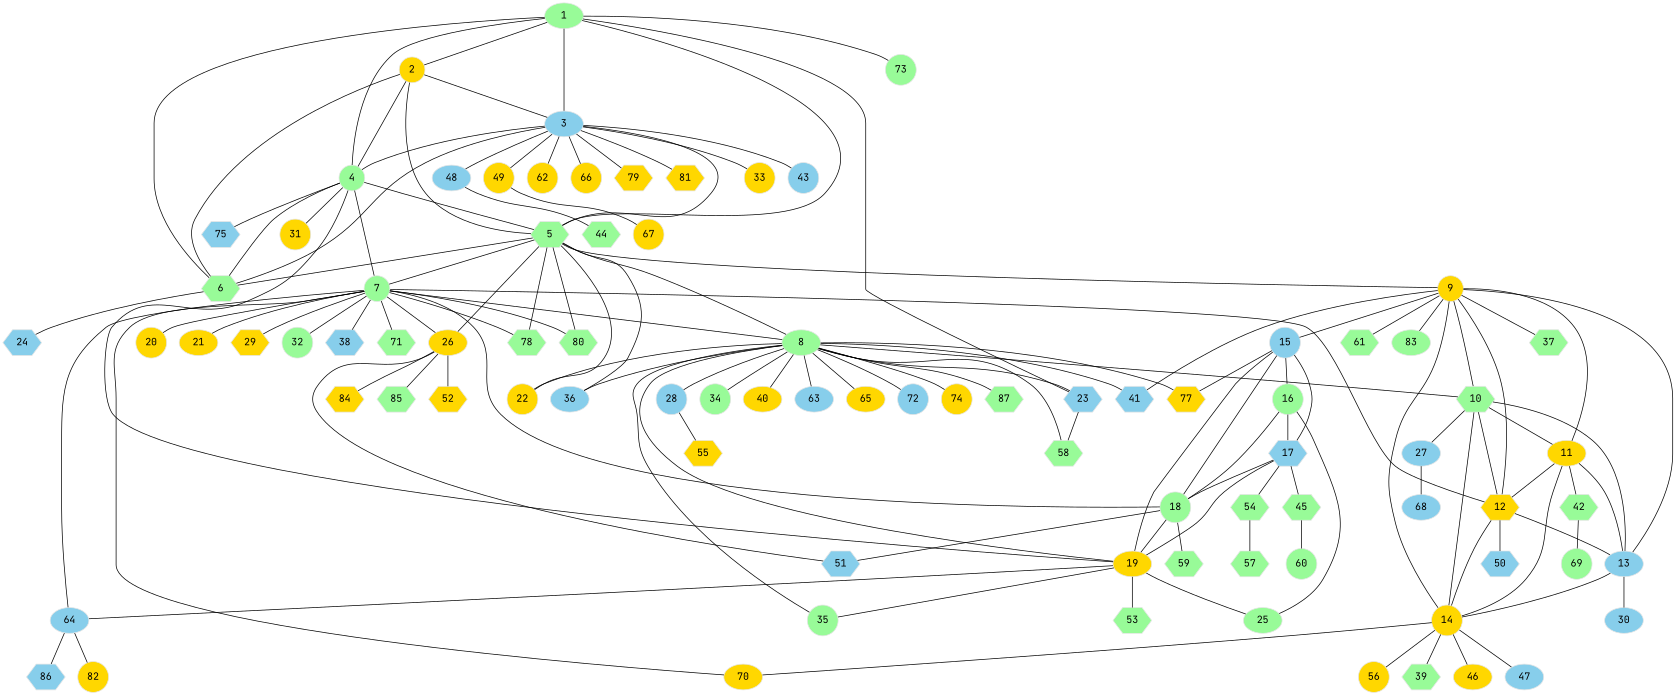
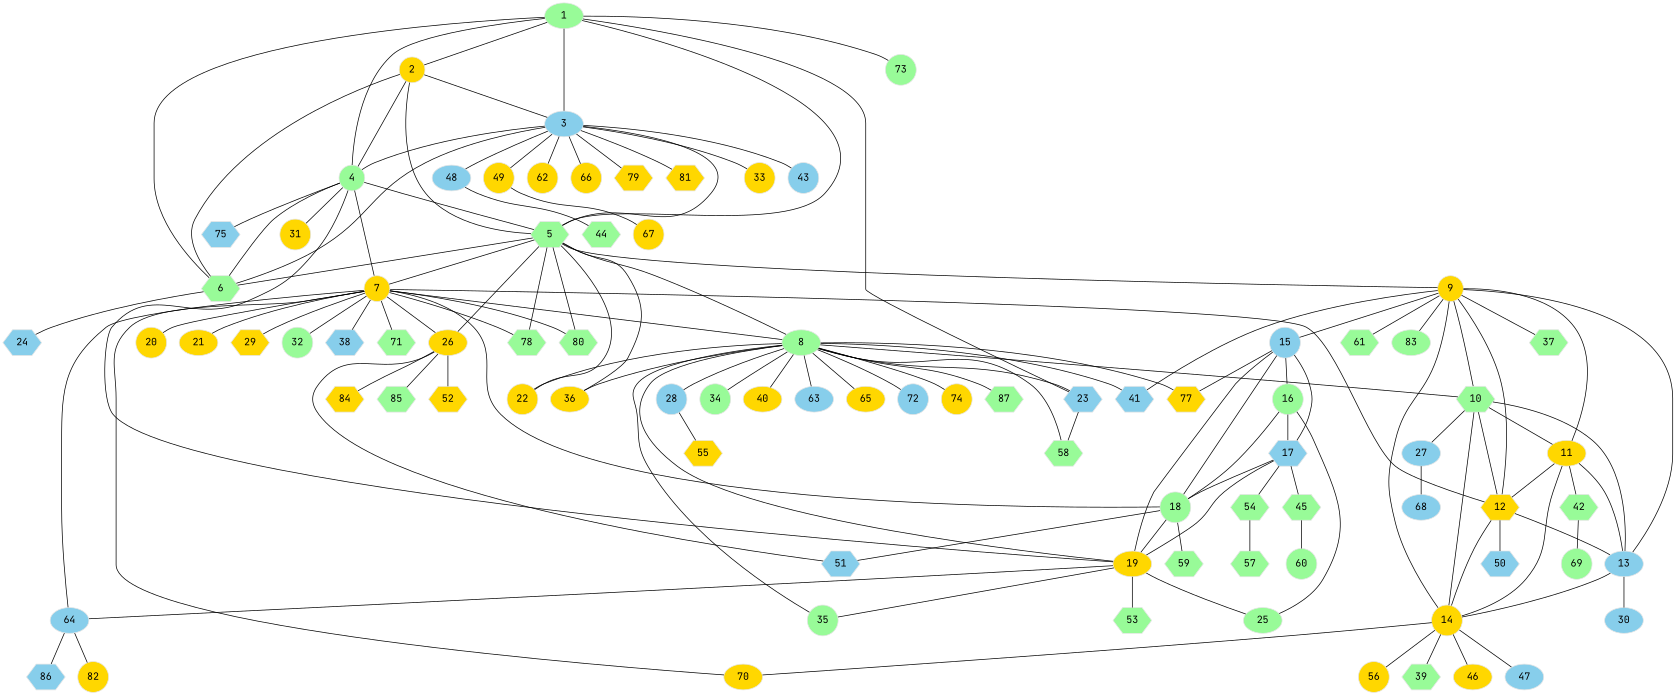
(377, 289) -> (377, 289)
(570, 399) -> (570, 399)
